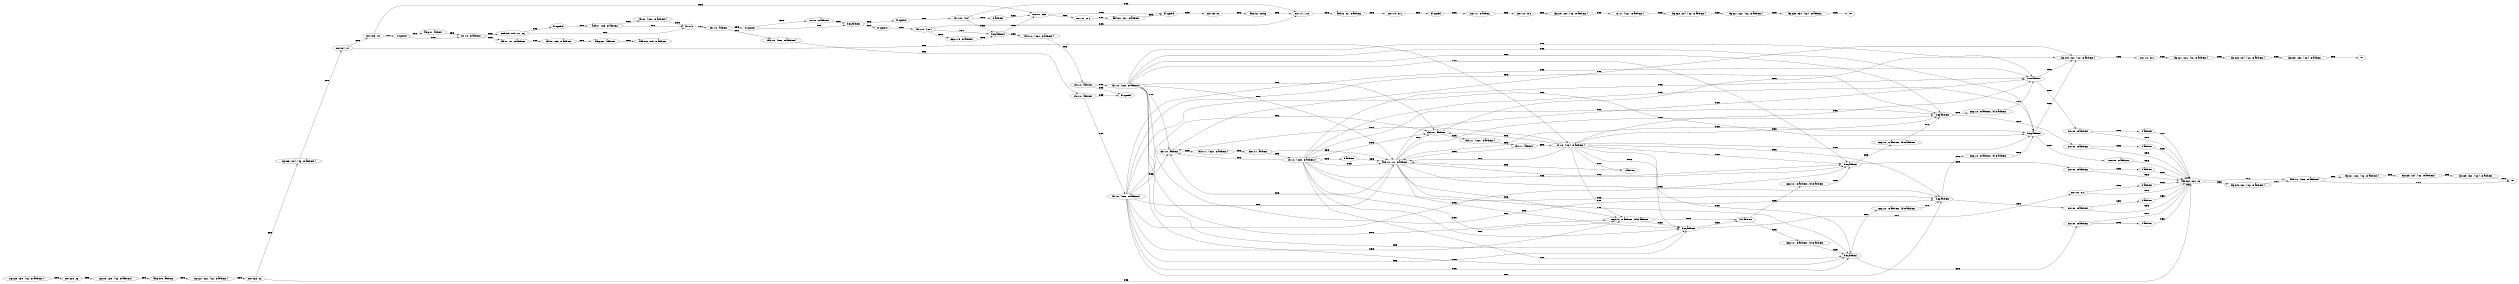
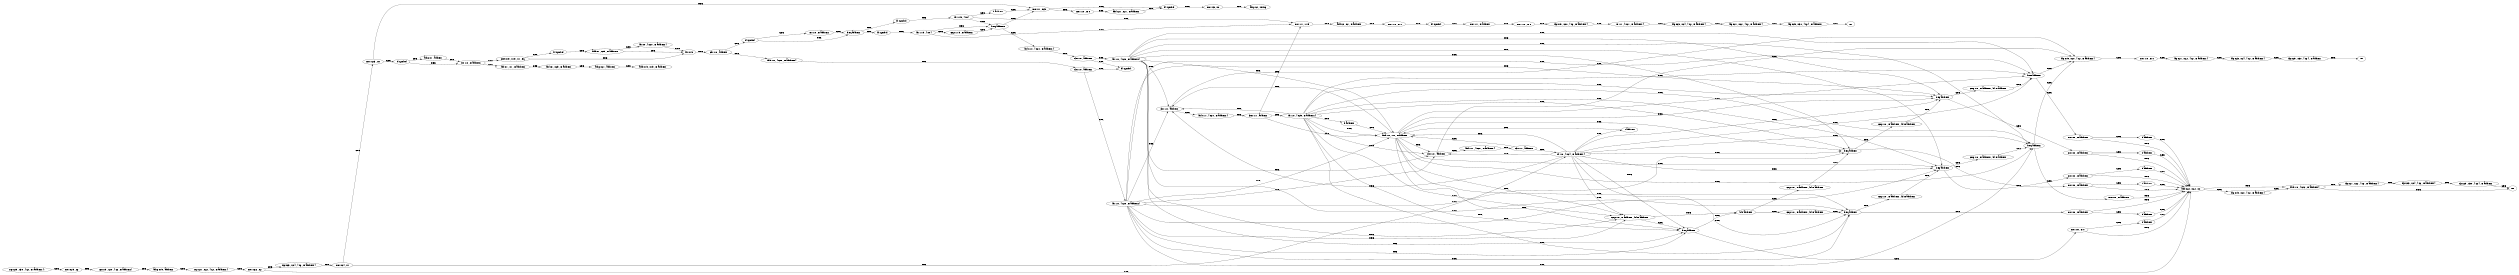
(1280, 14) -> (1280, 71)
